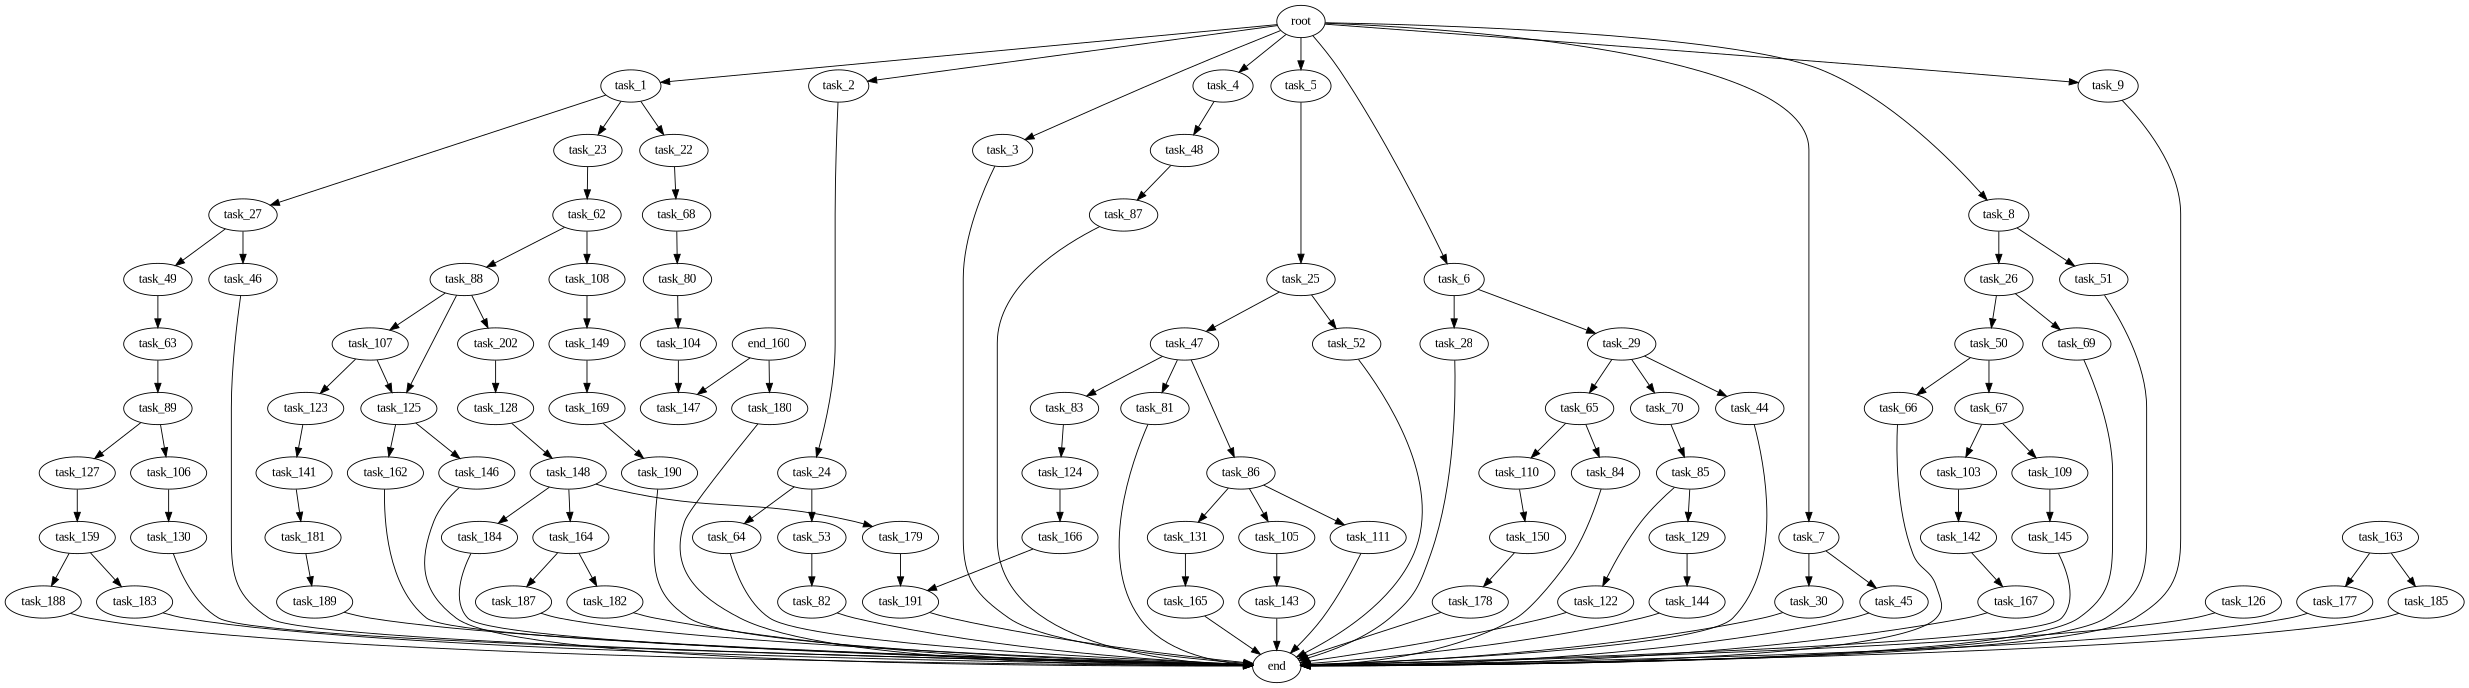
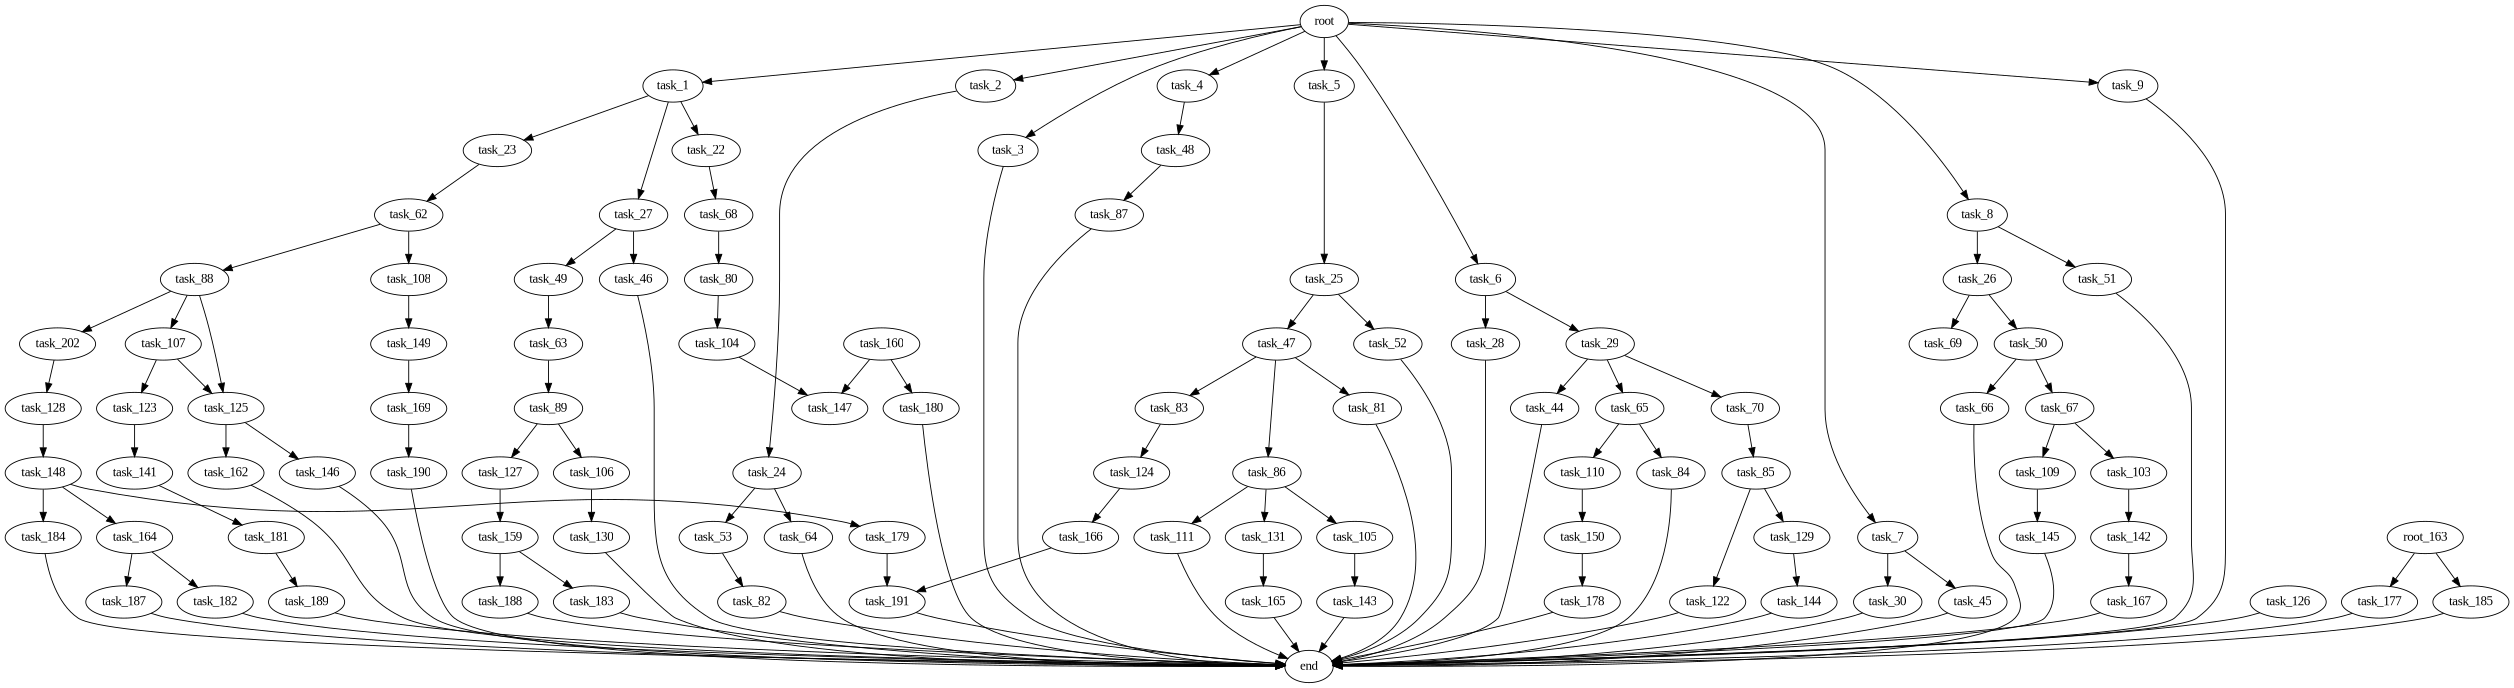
(769, 344) -> (882, 344)
(2380, 538) -> (2425, 538)
(2066, 622) -> none
